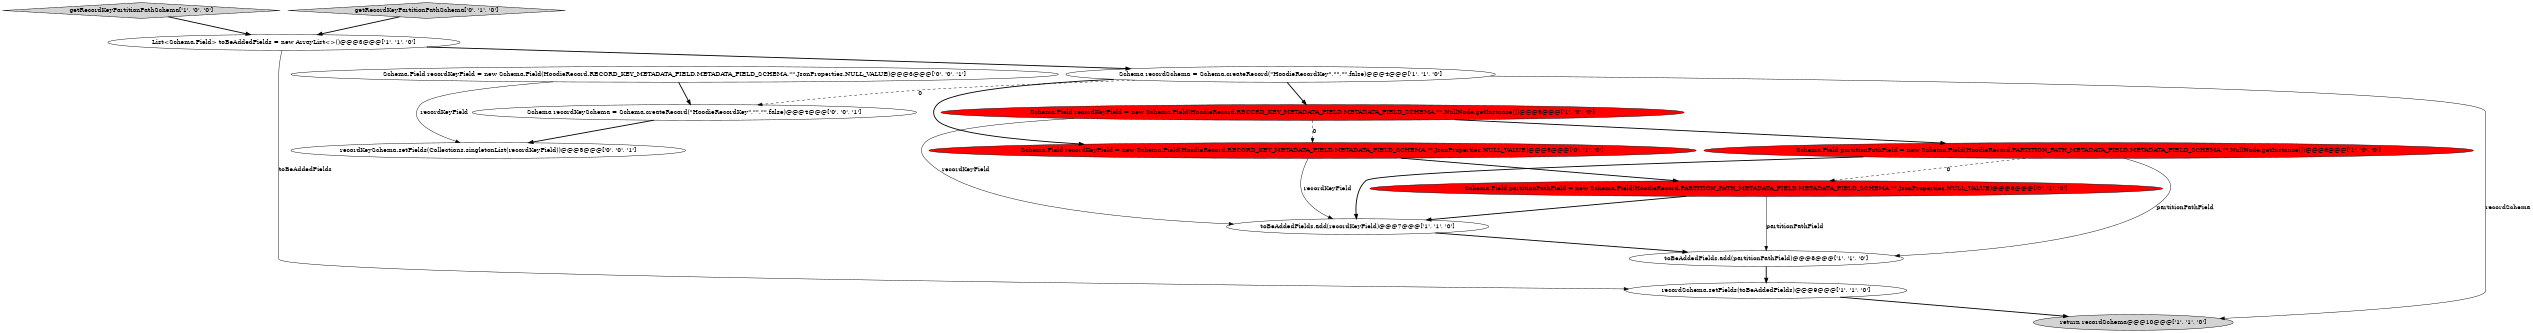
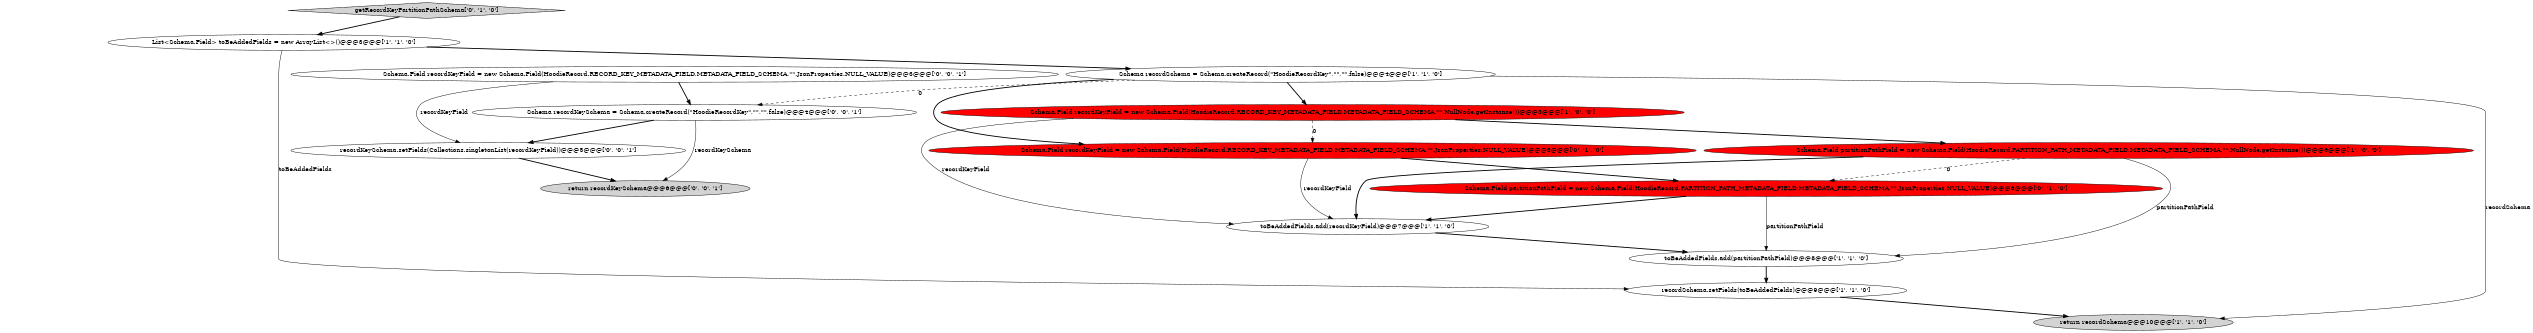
(141, 10) -> none
none -> (645, 189)
